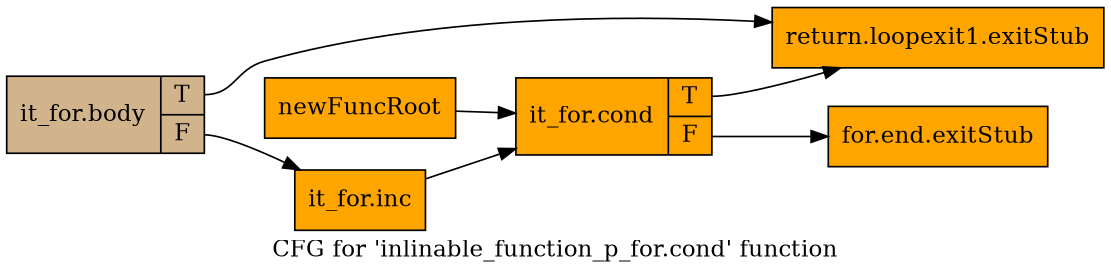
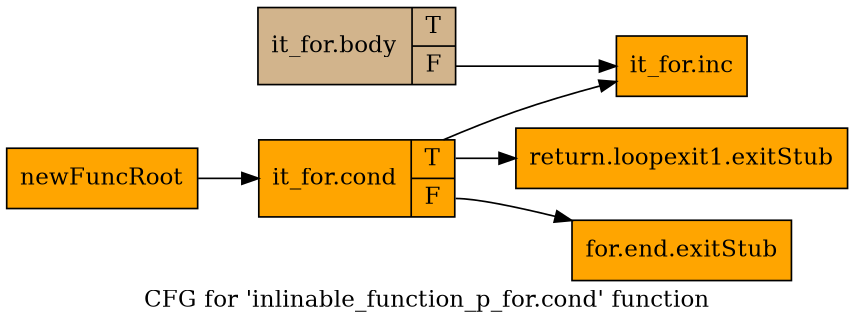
(473, 26) -> none
(463, 166) -> (521, 110)
